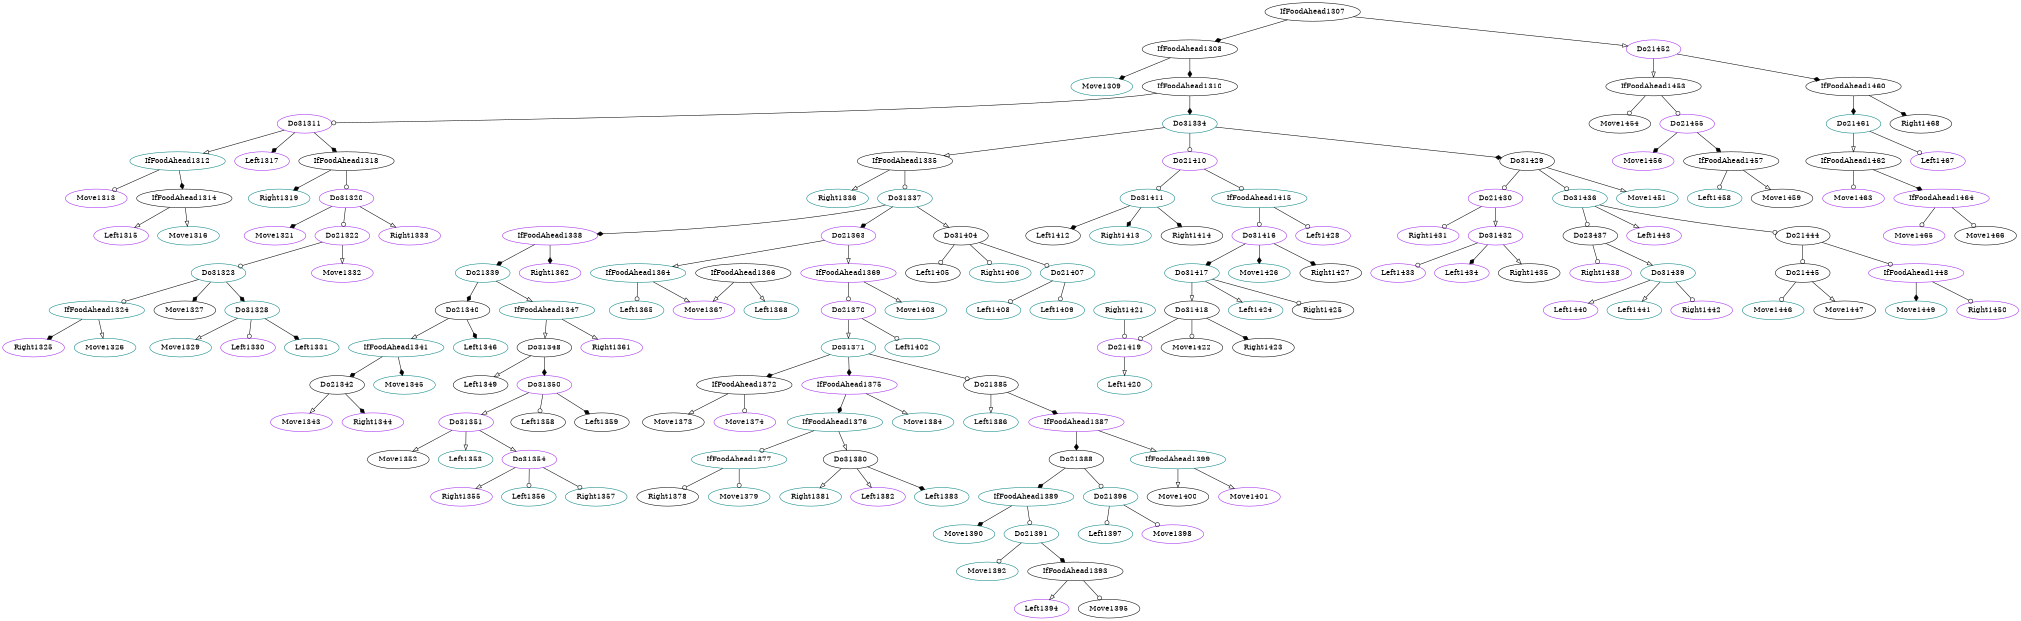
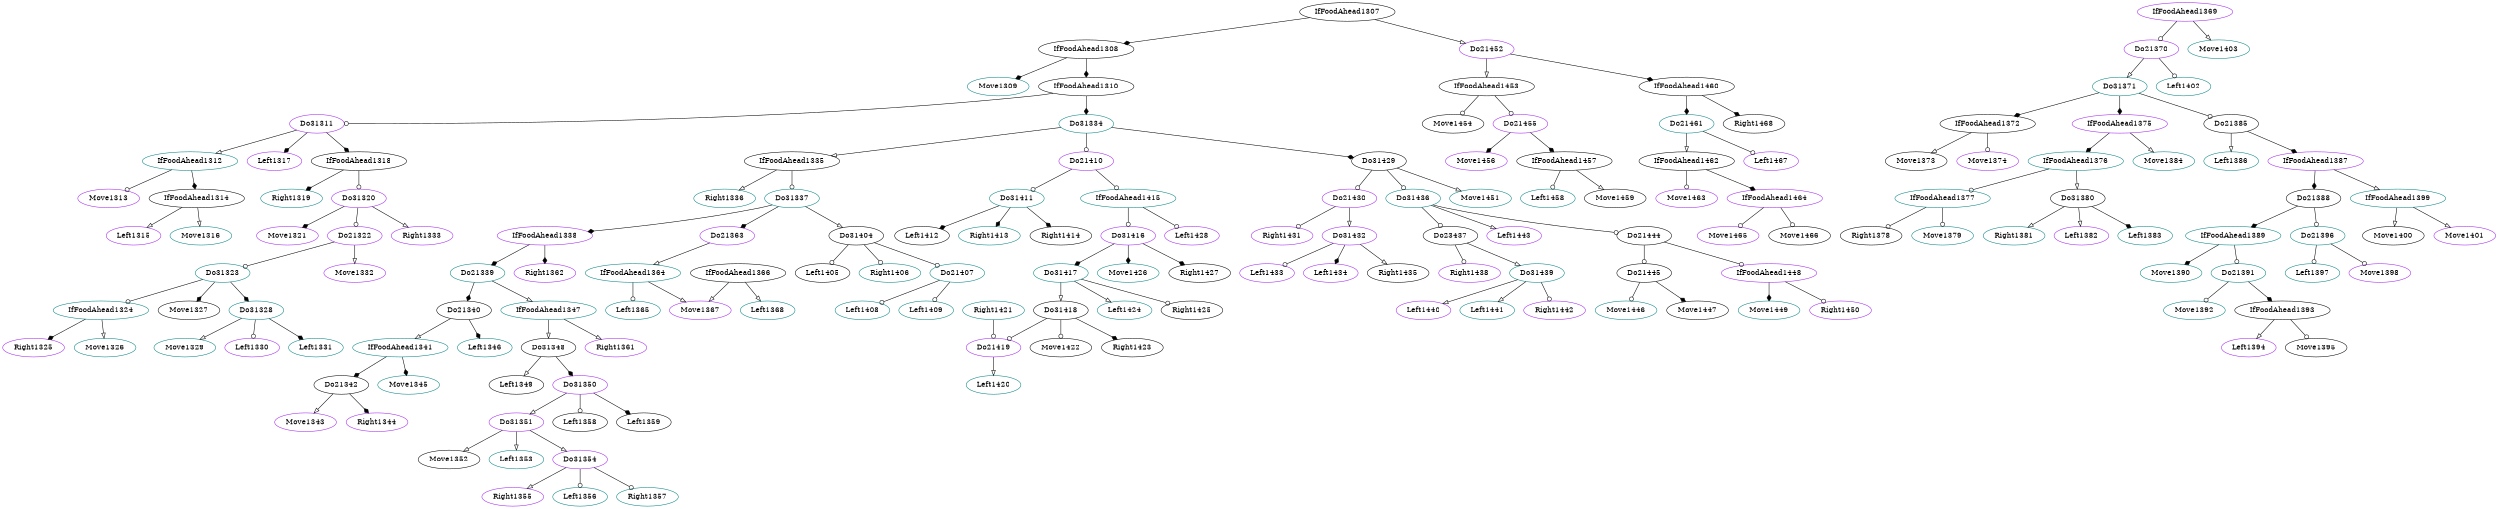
(848, 252) -> none
(1822, 290) -> (1668, 290)
